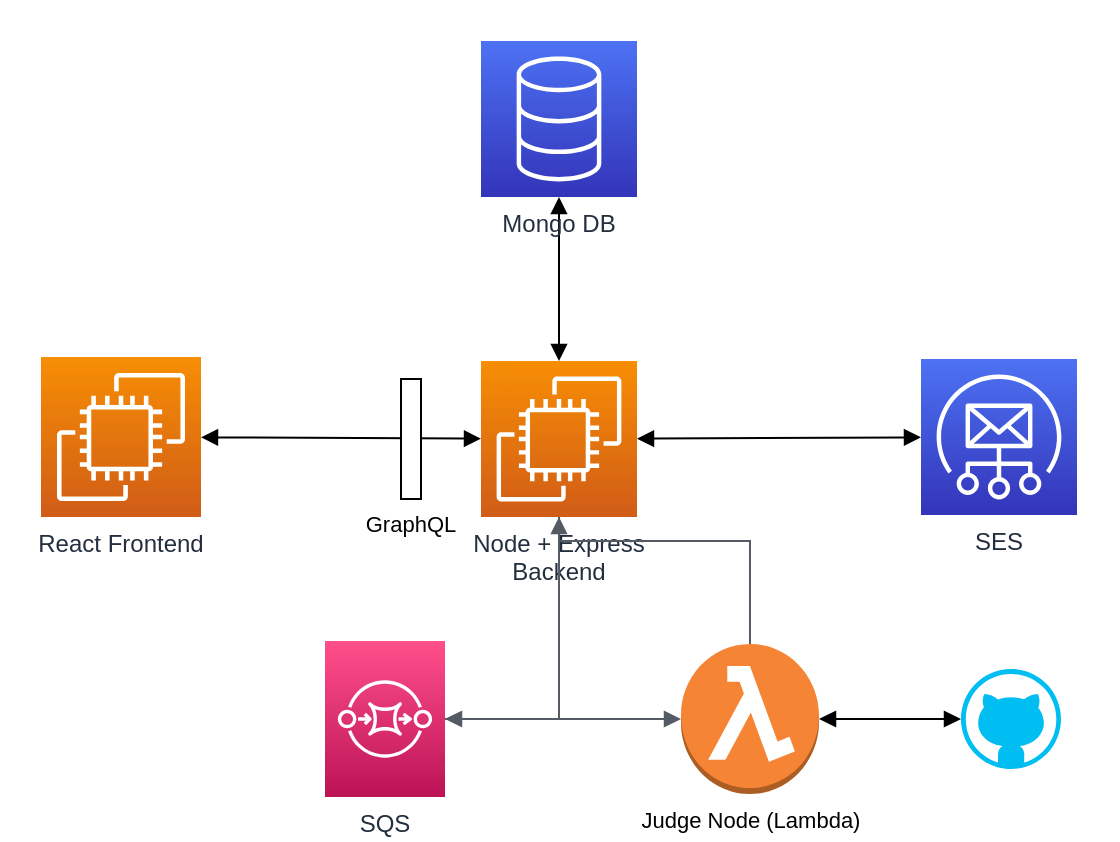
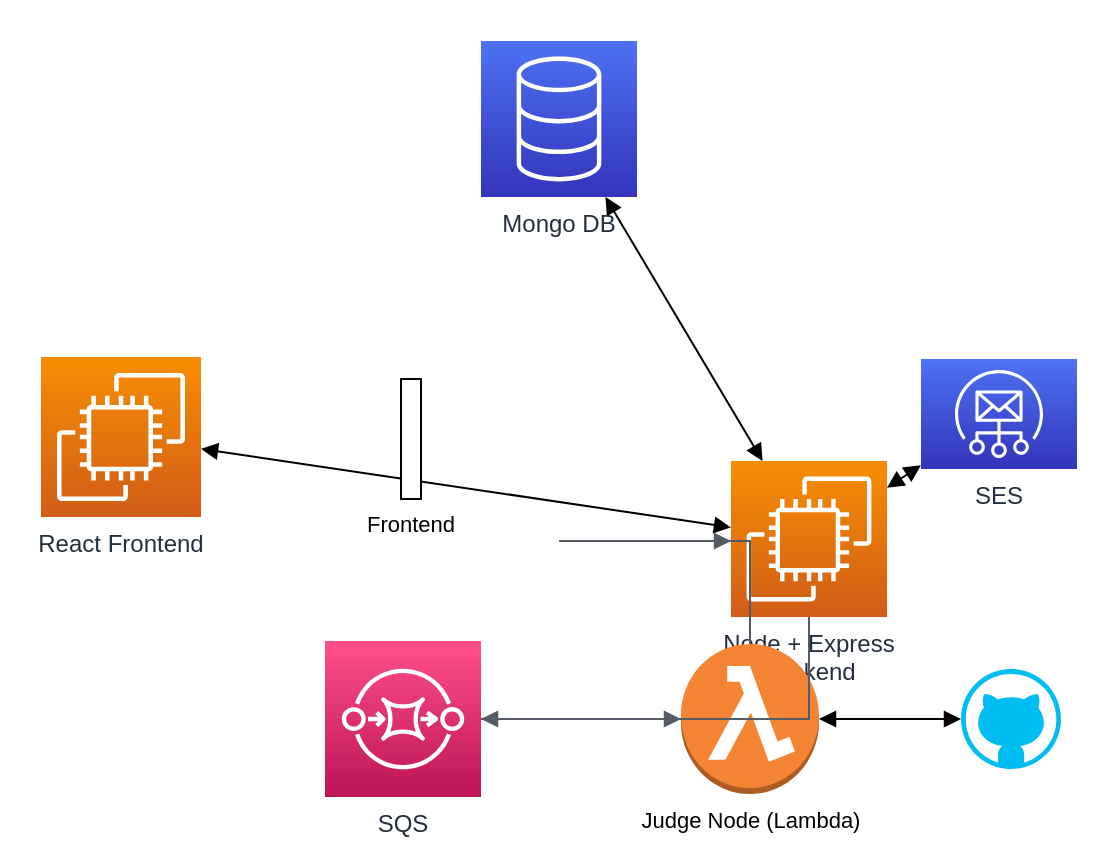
(999, 437) -> (999, 414)
(559, 439) -> (809, 539)
(412, 526) -> (412, 526)
(385, 719) -> (403, 719)
